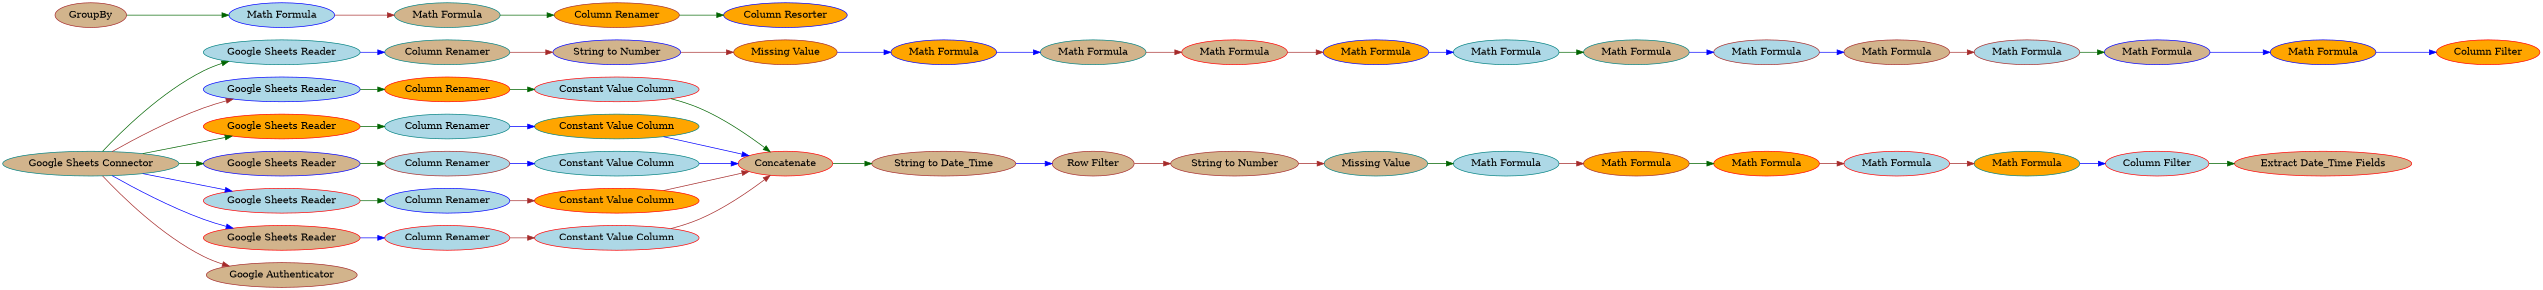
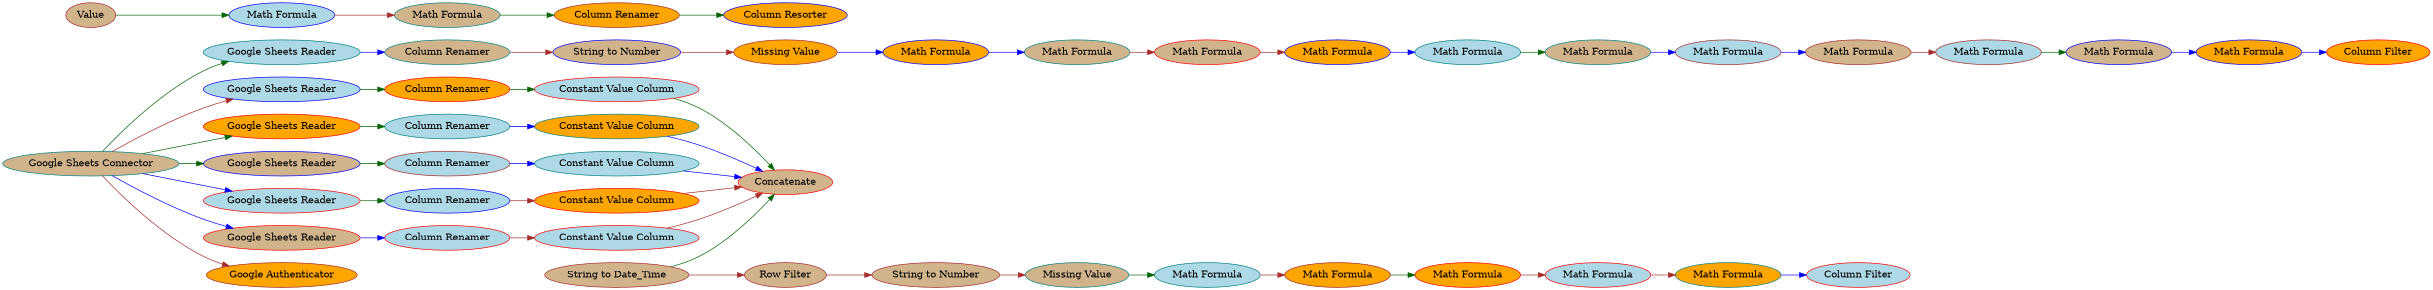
(91, 15) -> (91, 15)
(849, 164) -> (725, 240)
(1030, 164) -> (713, 275)
(2323, 164) -> none
(282, 275) -> (282, 275)
